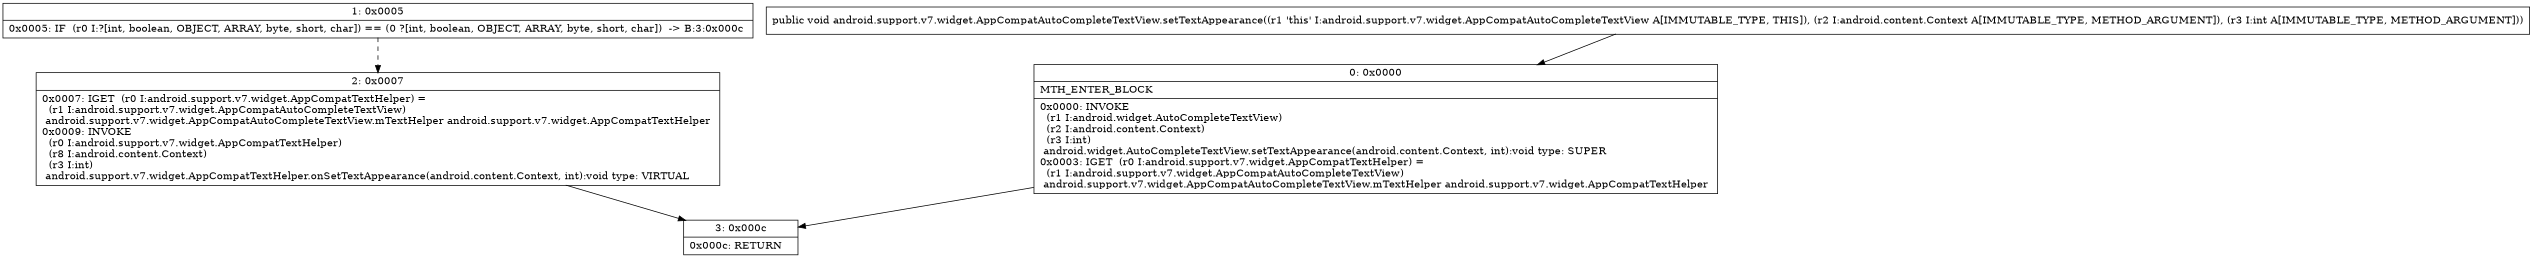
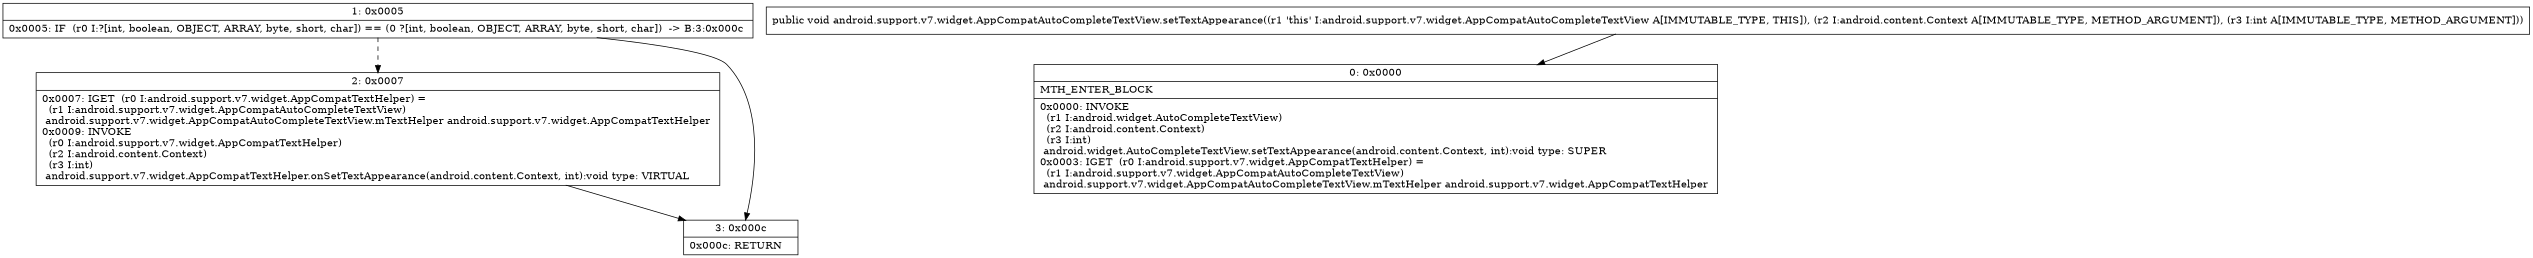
(125, 154) -> (125, 154)
(920, 207) -> (733, 73)
